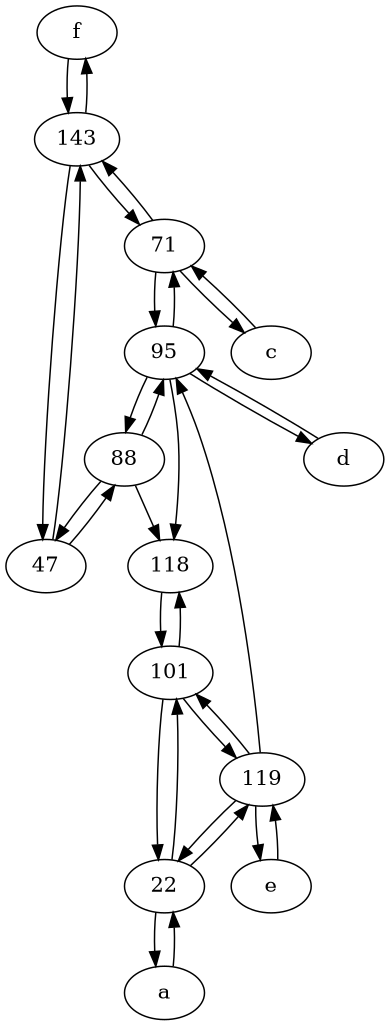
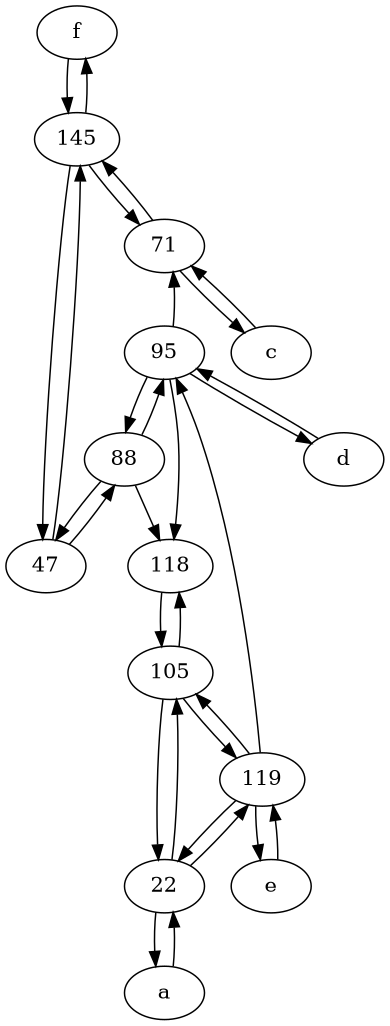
(77, 139) -> (77, 139)
(155, 292) -> none
(170, 673) -> (170, 673)
